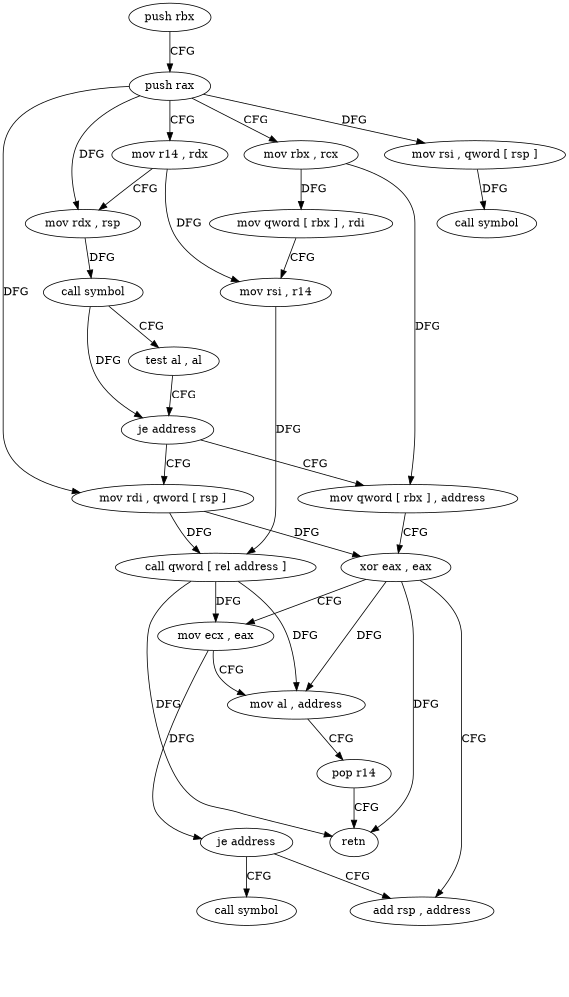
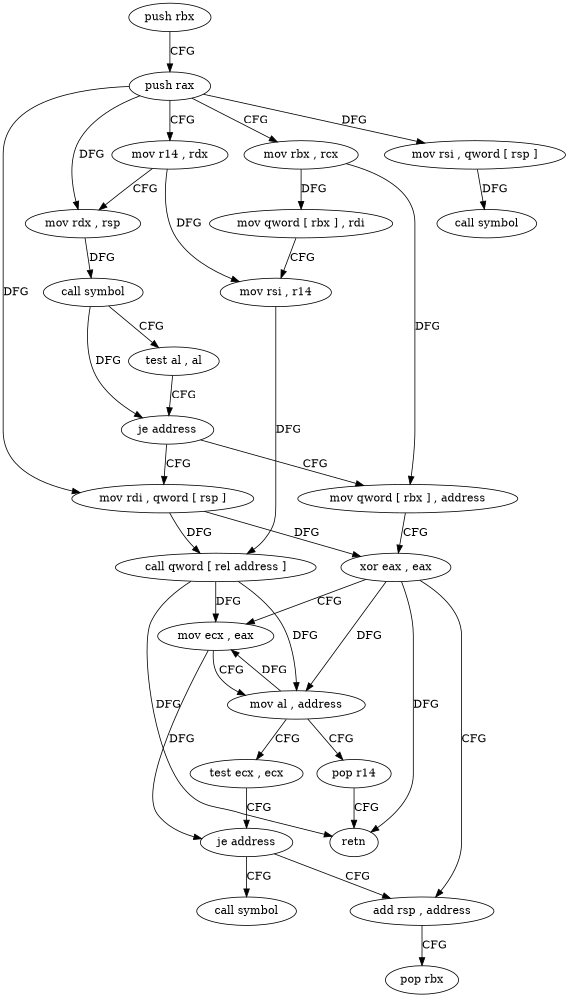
none -> (259, 673)
none -> (247, 774)
none -> (422, 980)
